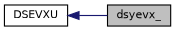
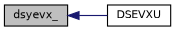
(93, 16) -> (93, 16)
